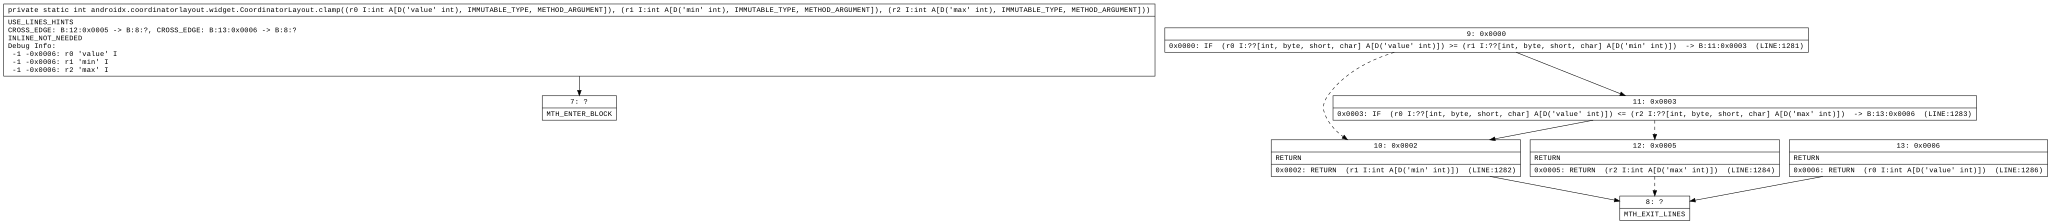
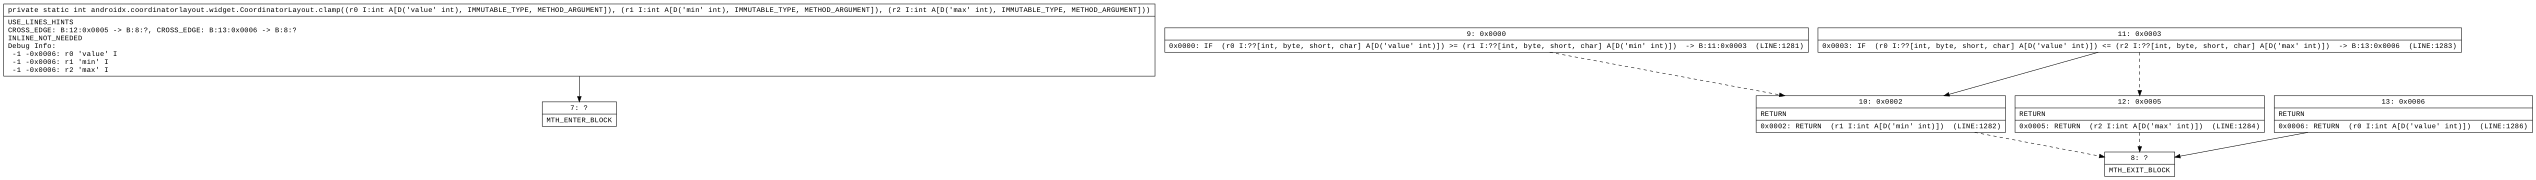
(1568, 73) -> none
(1552, 188) -> (2037, 144)
(1655, 214) -> (2140, 170)
